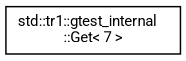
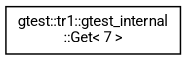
(93, 30) -> (93, 30)
